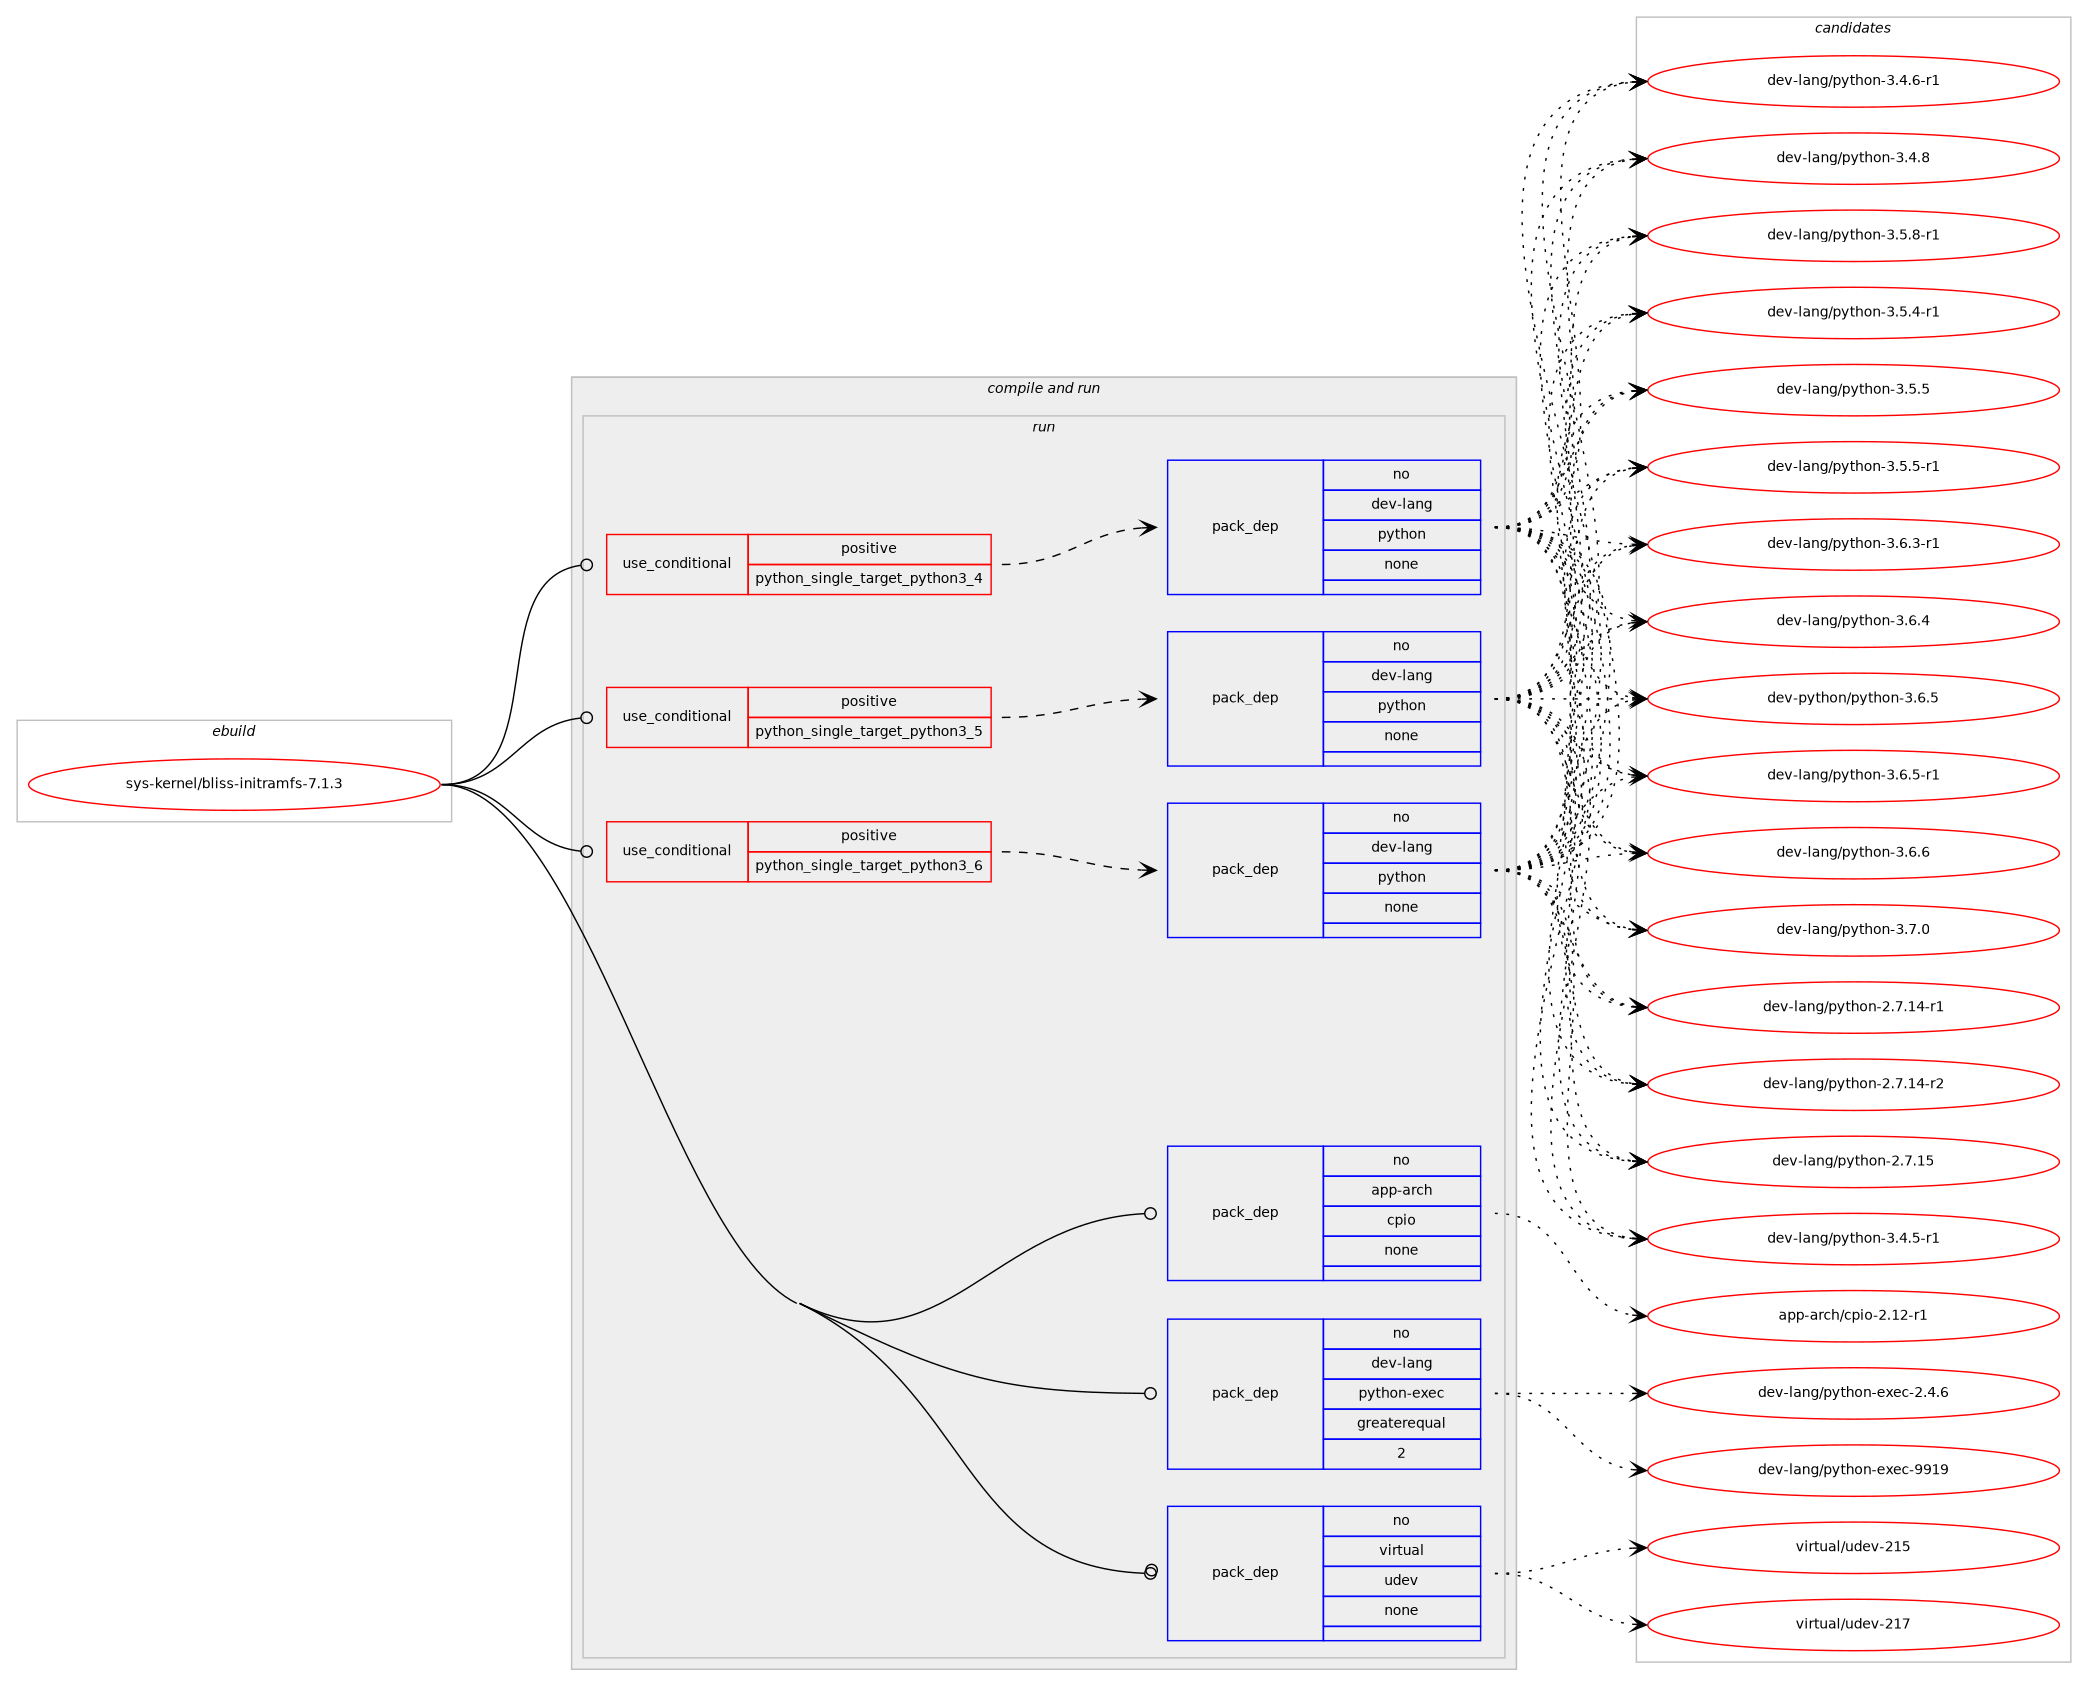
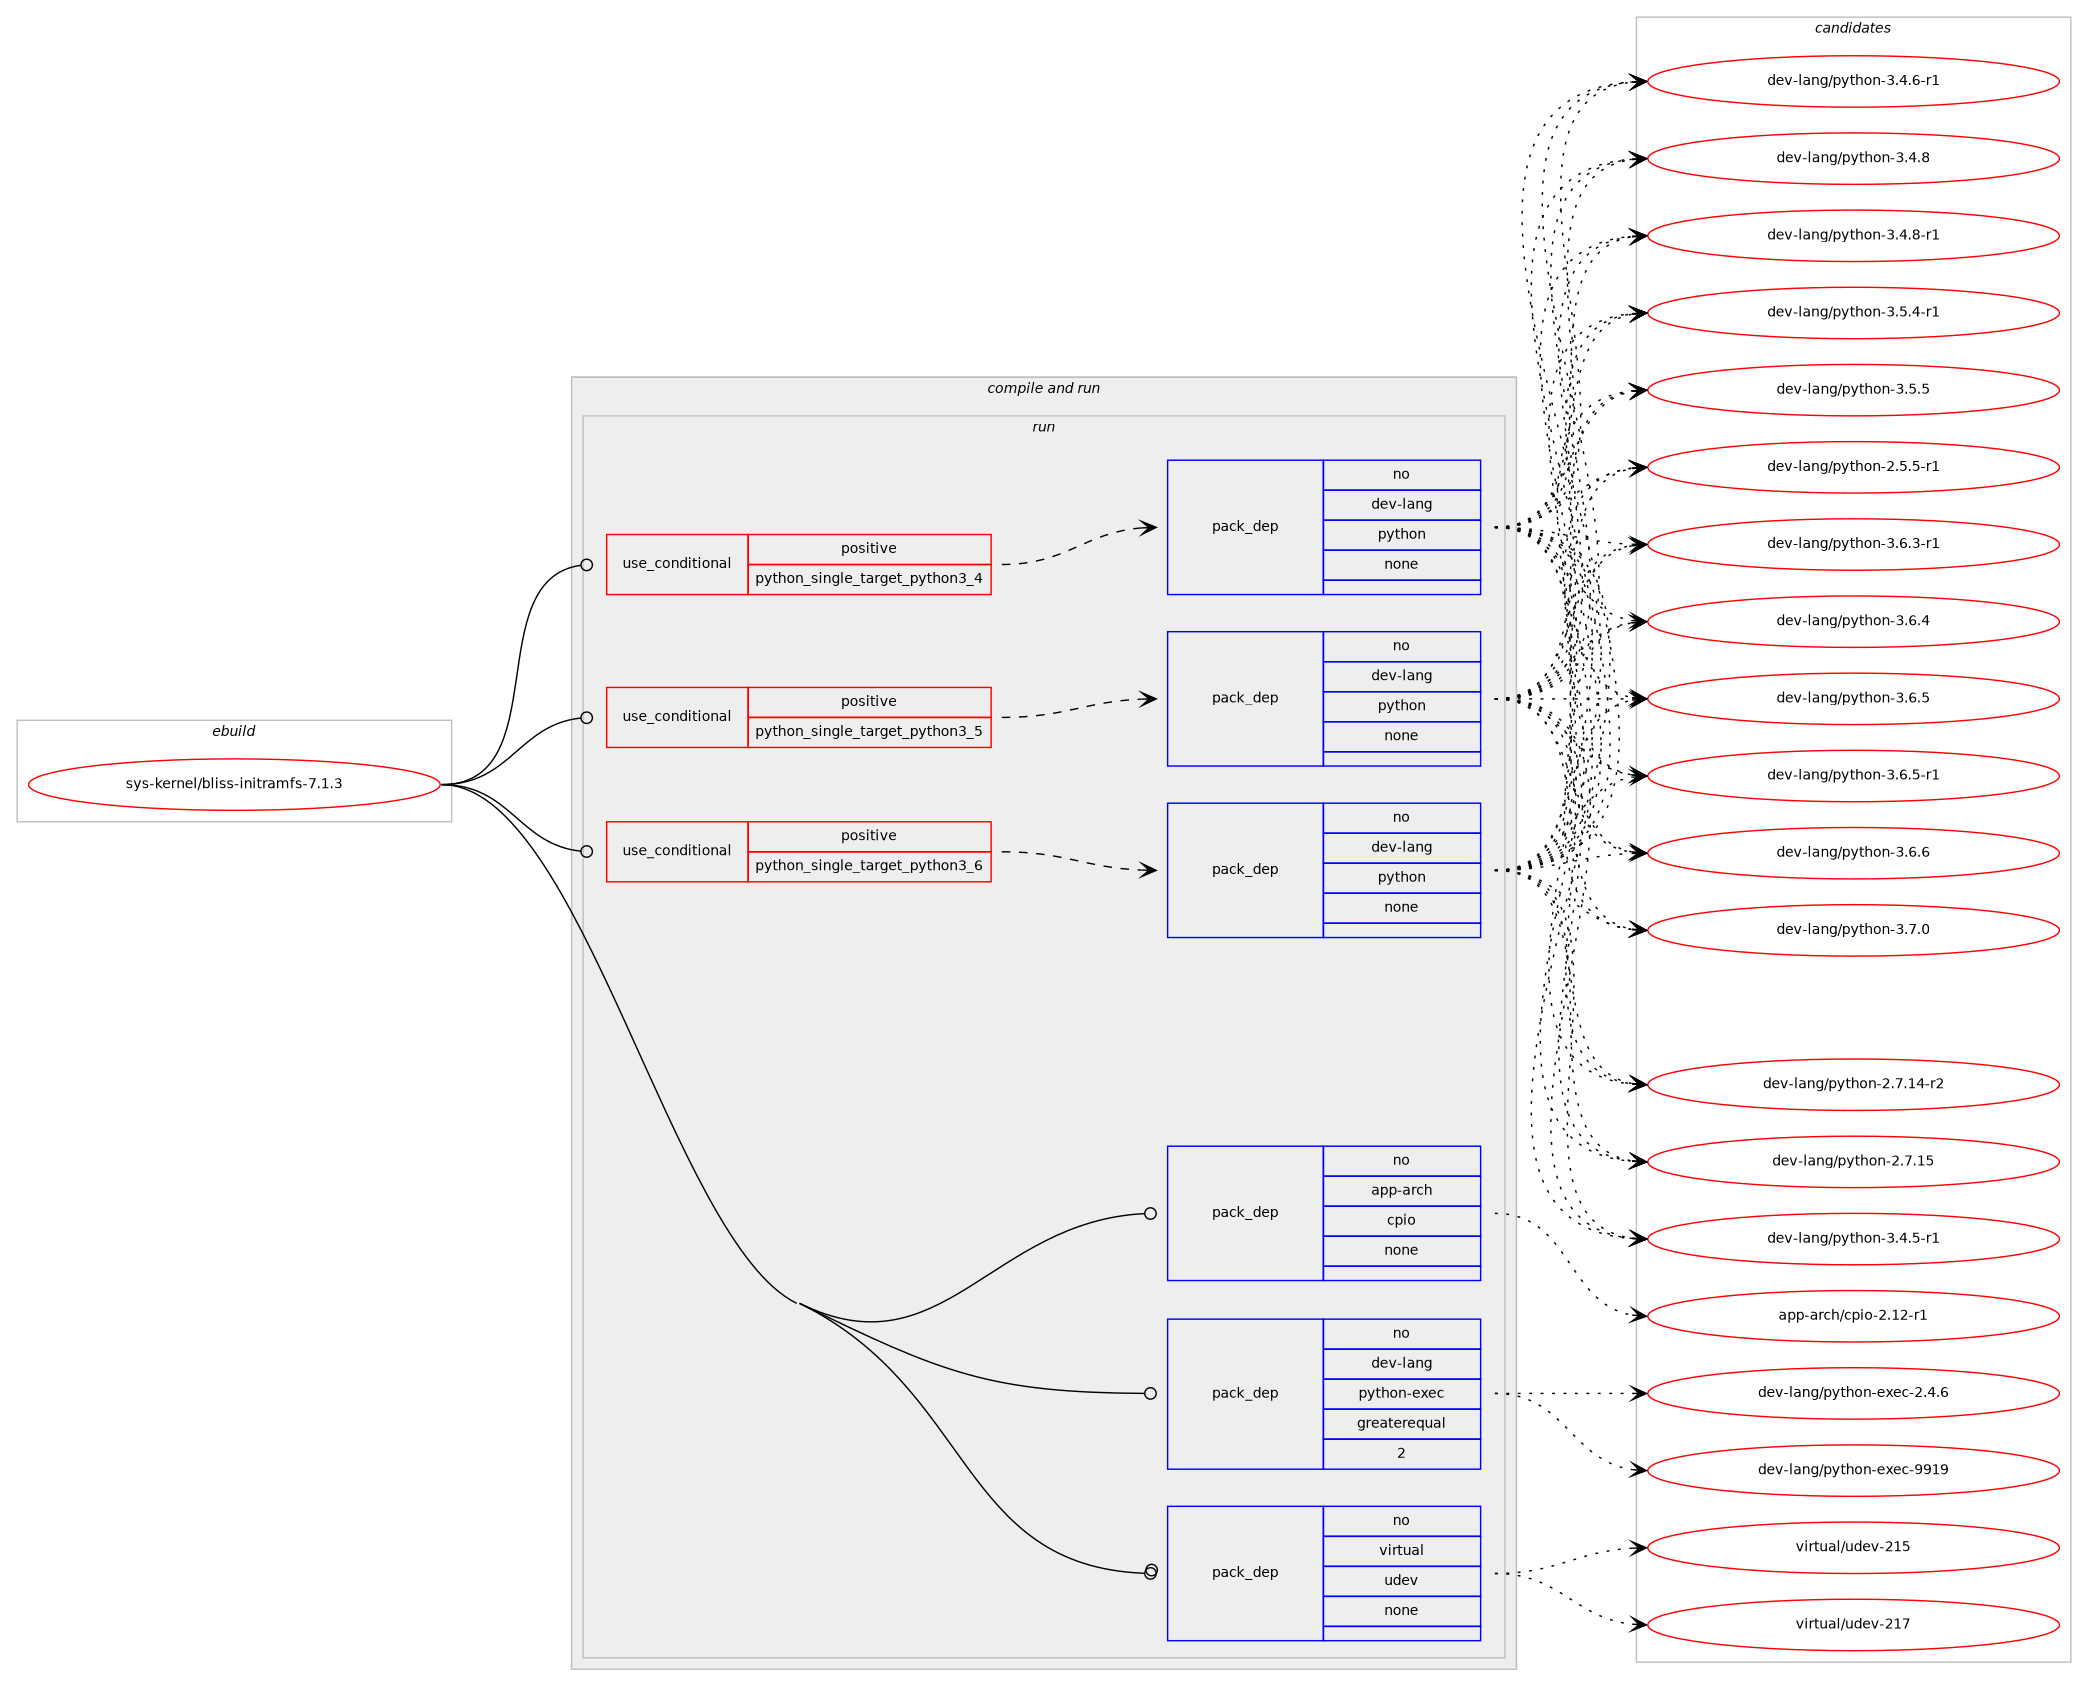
(1854, 236) -> (1854, 236)
(1854, 467) -> (1854, 467)
(1854, 699) -> (1854, 699)
(1854, 1008) -> none
